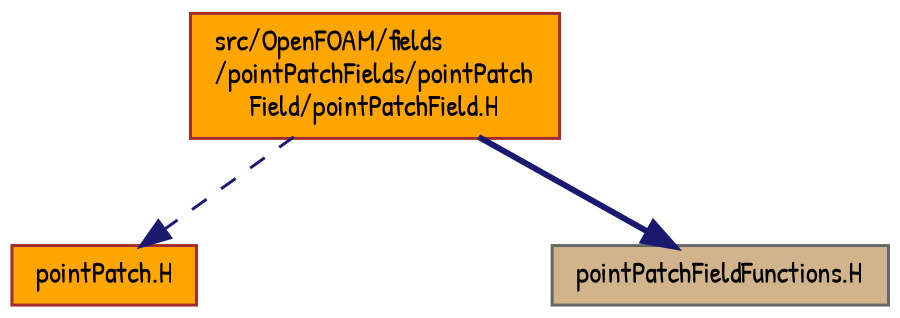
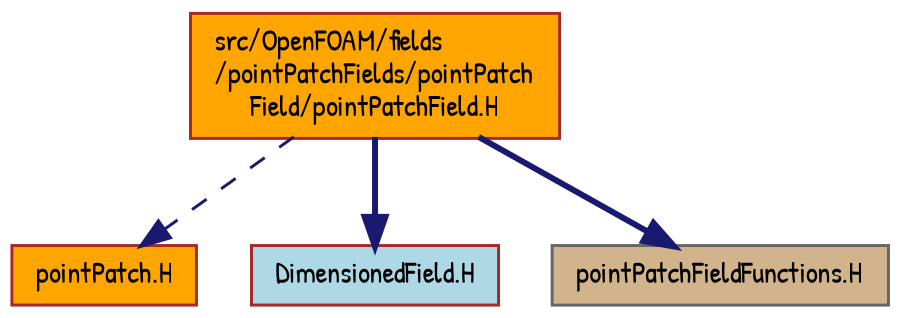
none -> (375, 275)
